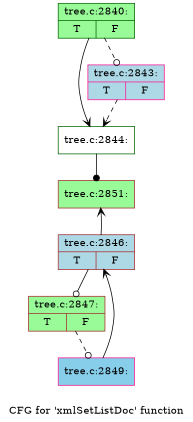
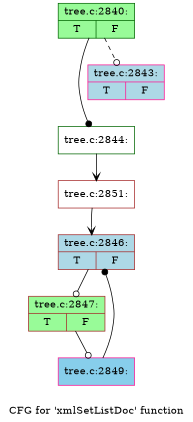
(79, 79) -> (79, 79)
(112, 110) -> none
(96, 164) -> (96, 164)
(96, 194) -> (96, 194)
(101, 225) -> (91, 218)
(114, 317) -> (114, 317)
(81, 342) -> (81, 342)
